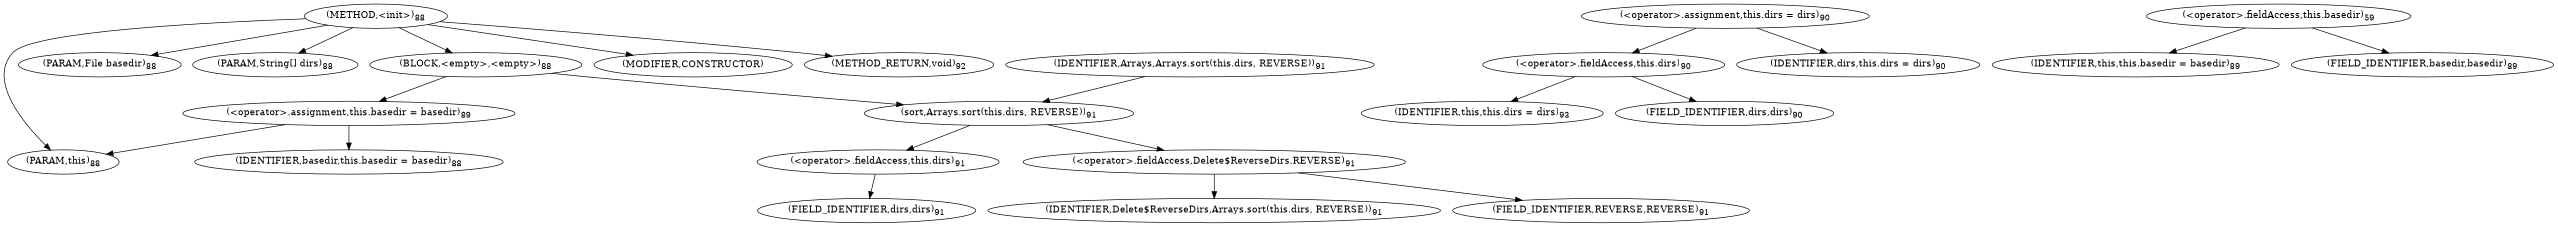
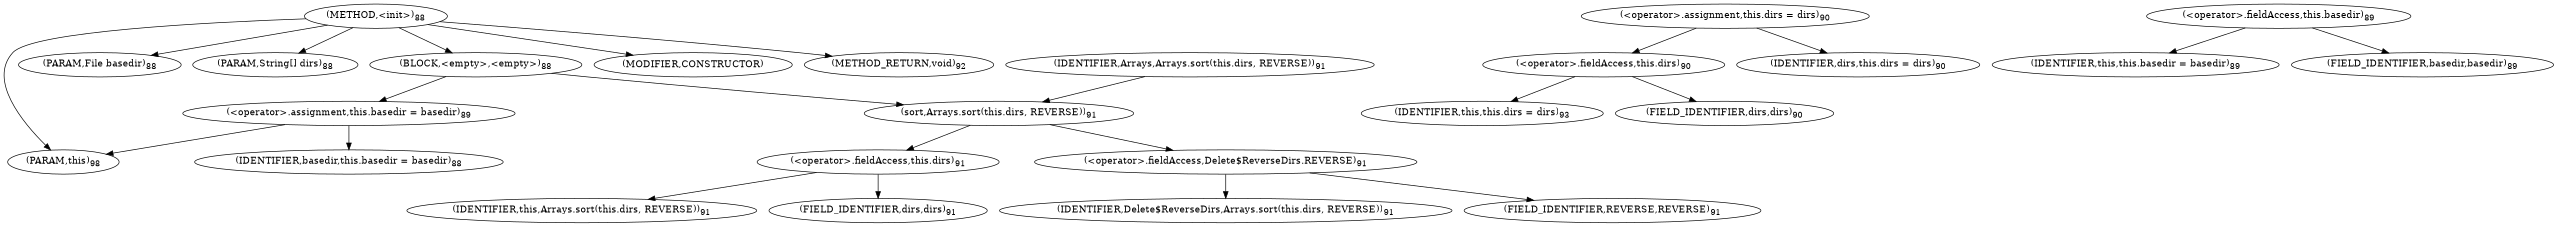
(2370, 15) -> (2370, 15)
(95, 161) -> (95, 161)
none -> (582, 211)
